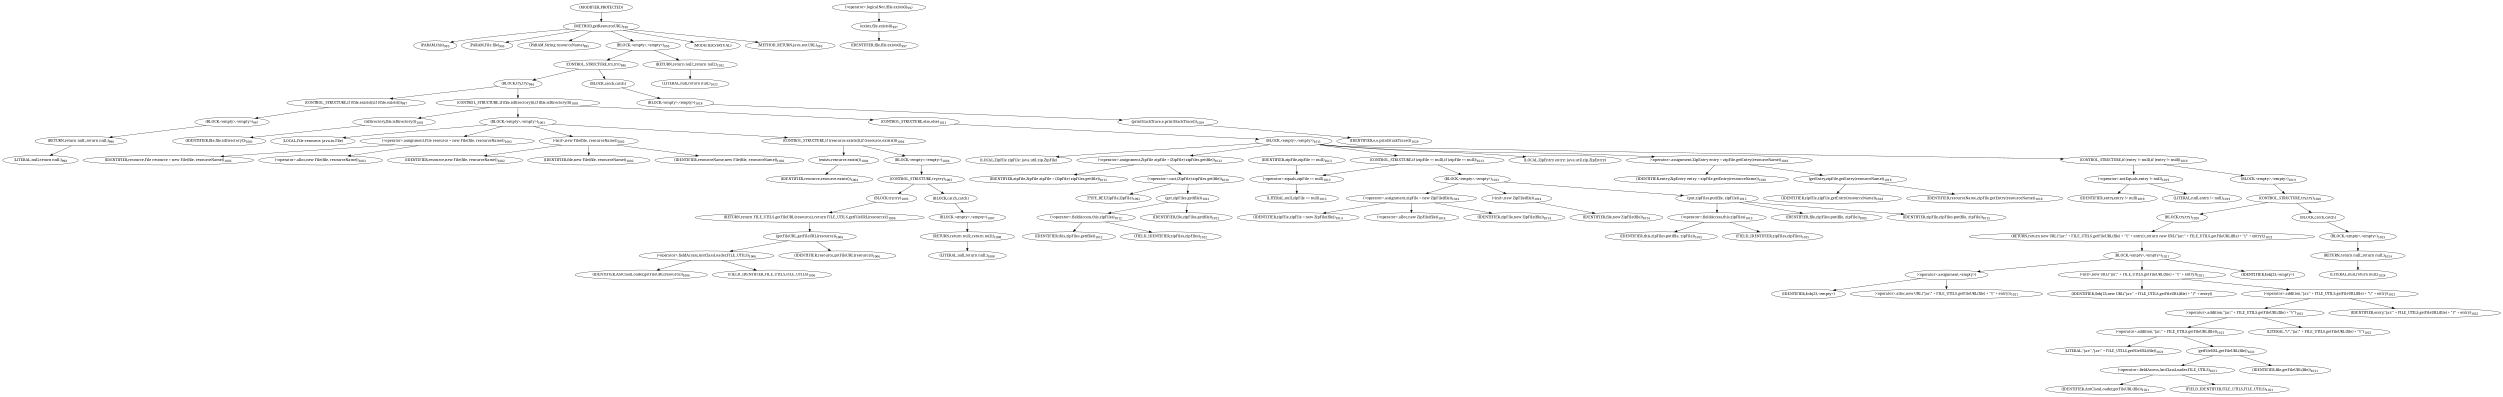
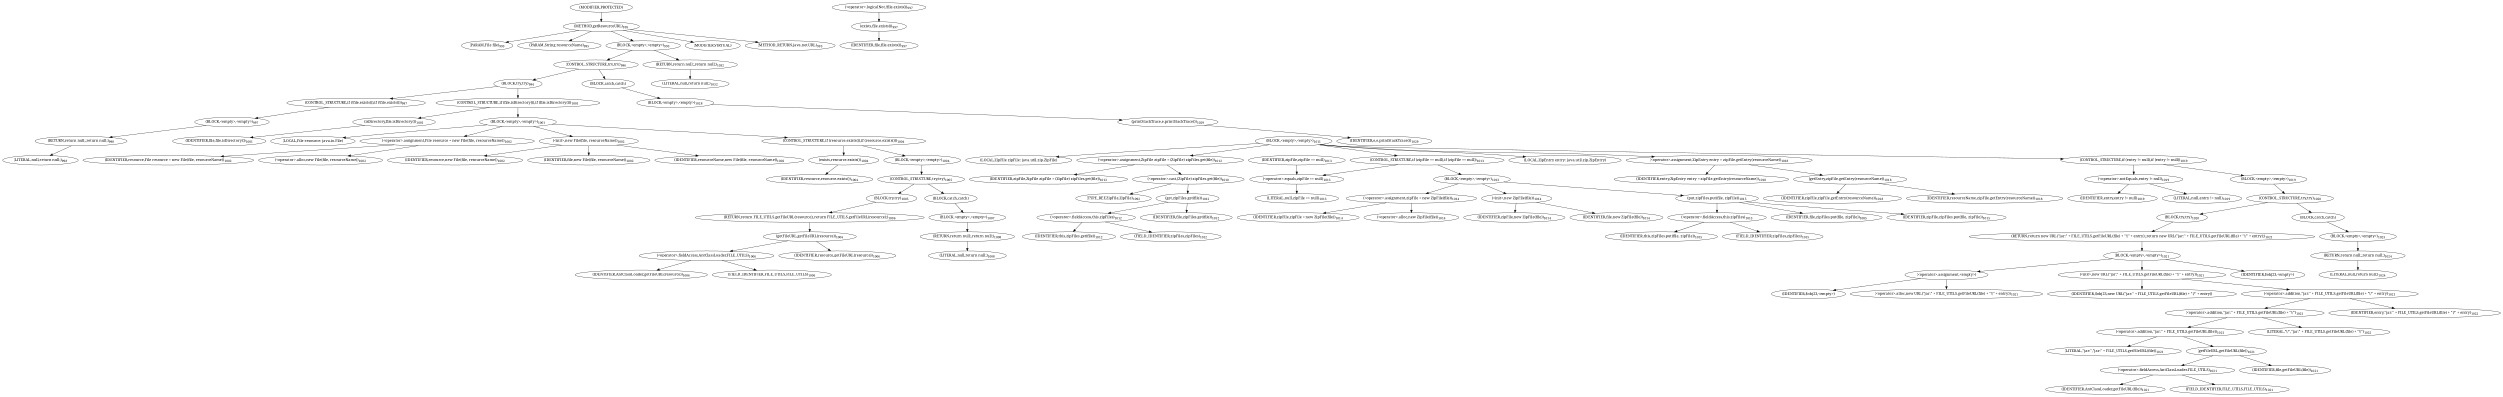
(435, 46) -> none
(914, 122) -> none
(1462, 208) -> (1516, 207)
